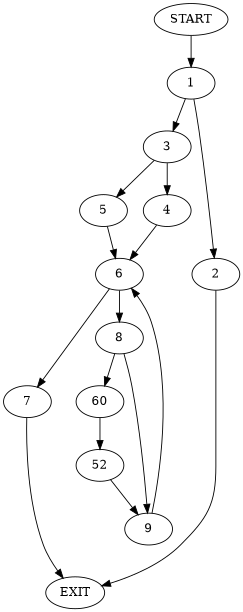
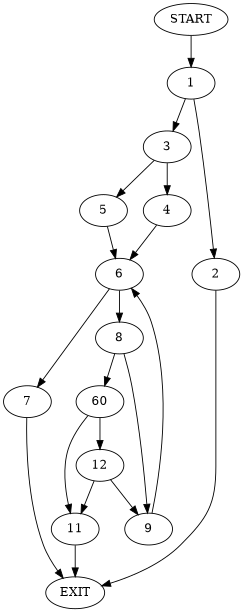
(100, 465) -> (100, 465)
none -> (75, 529)
